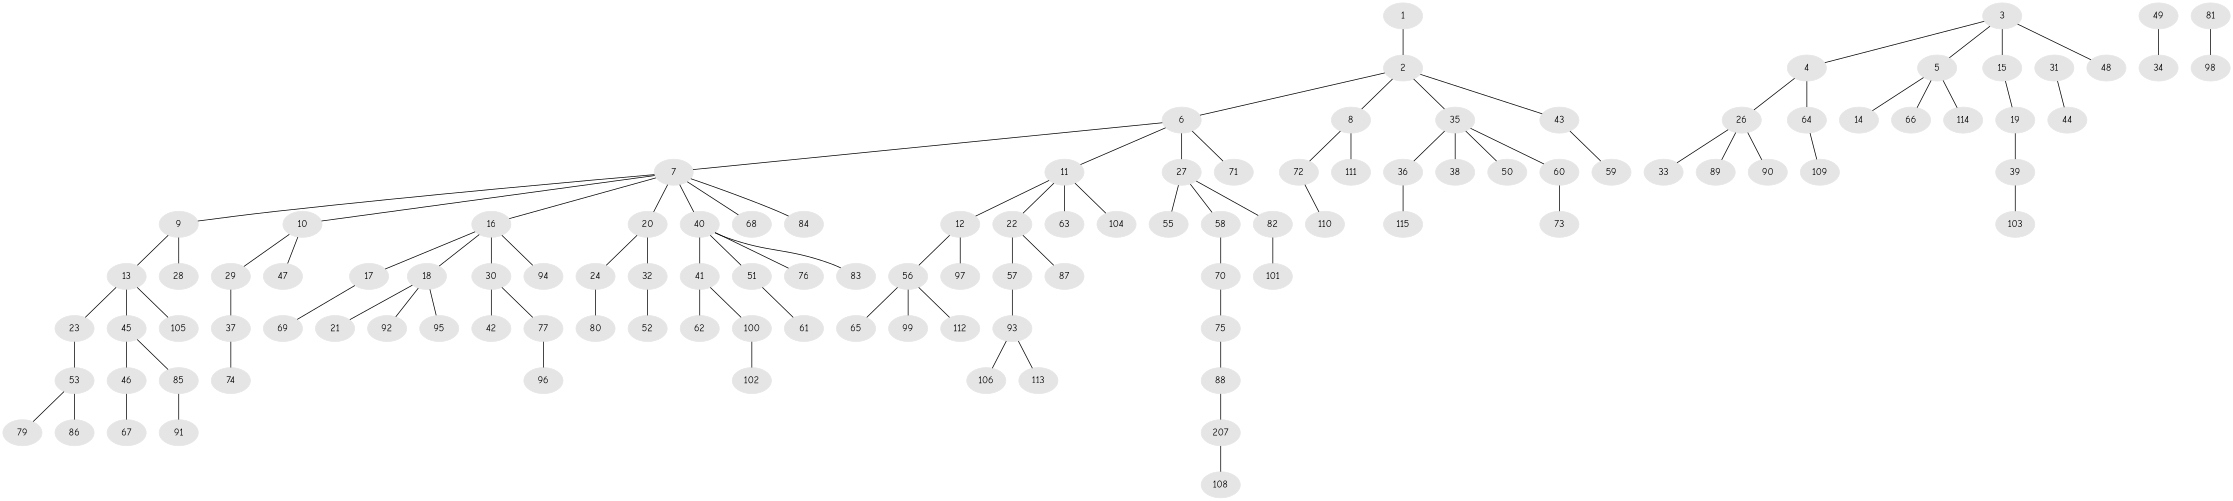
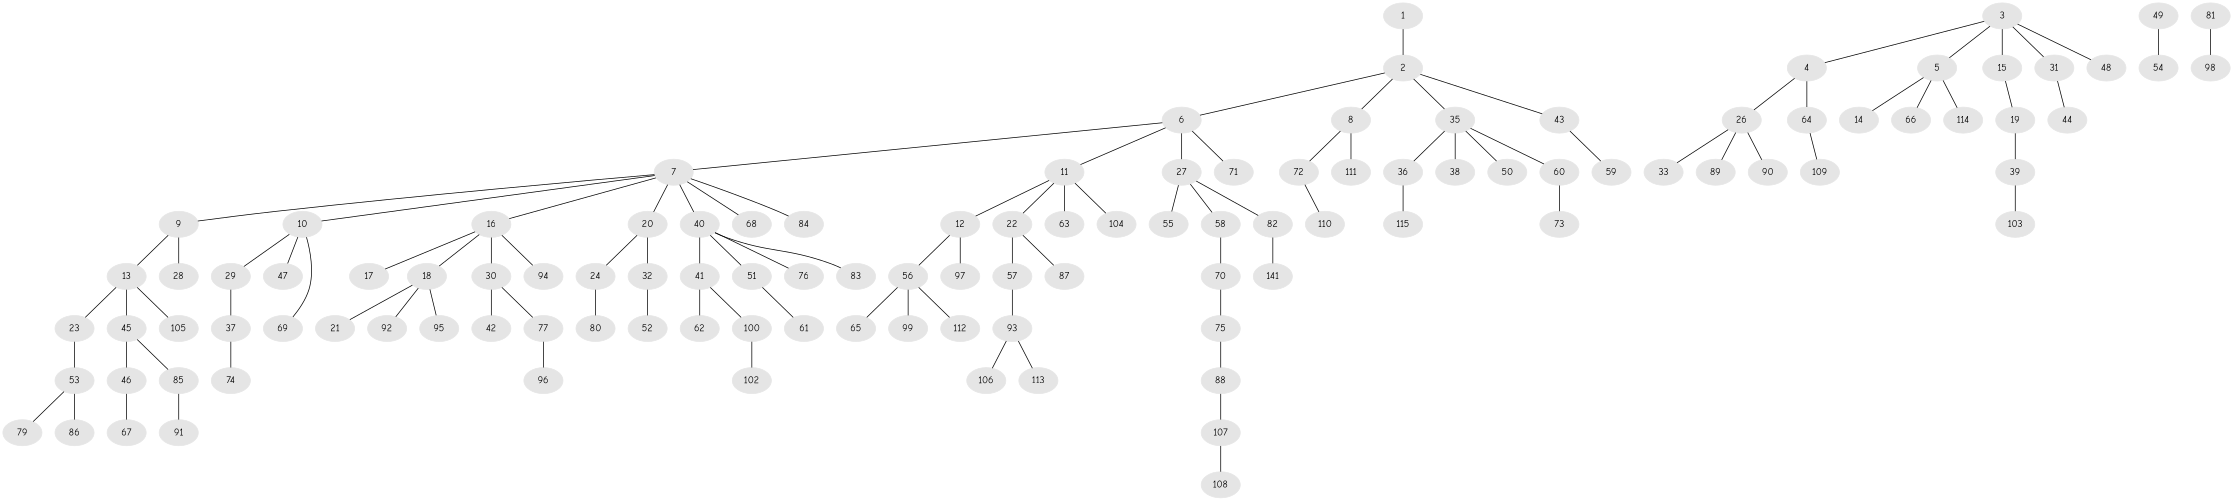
none -> (2028, 42)
(2159, 68) -> (2159, 68)
(1273, 276) -> (1273, 276)
(326, 302) -> (311, 279)
(1221, 433) -> (1221, 433)
